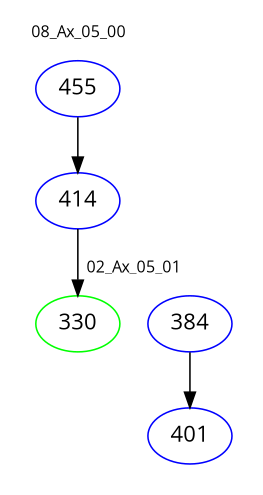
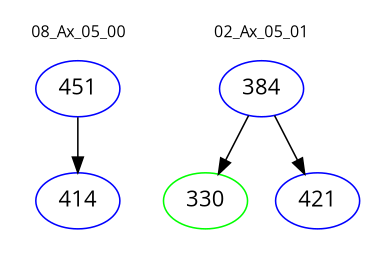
(78, 89) -> (78, 89)
(78, 263) -> (237, 138)
(190, 436) -> (318, 201)
